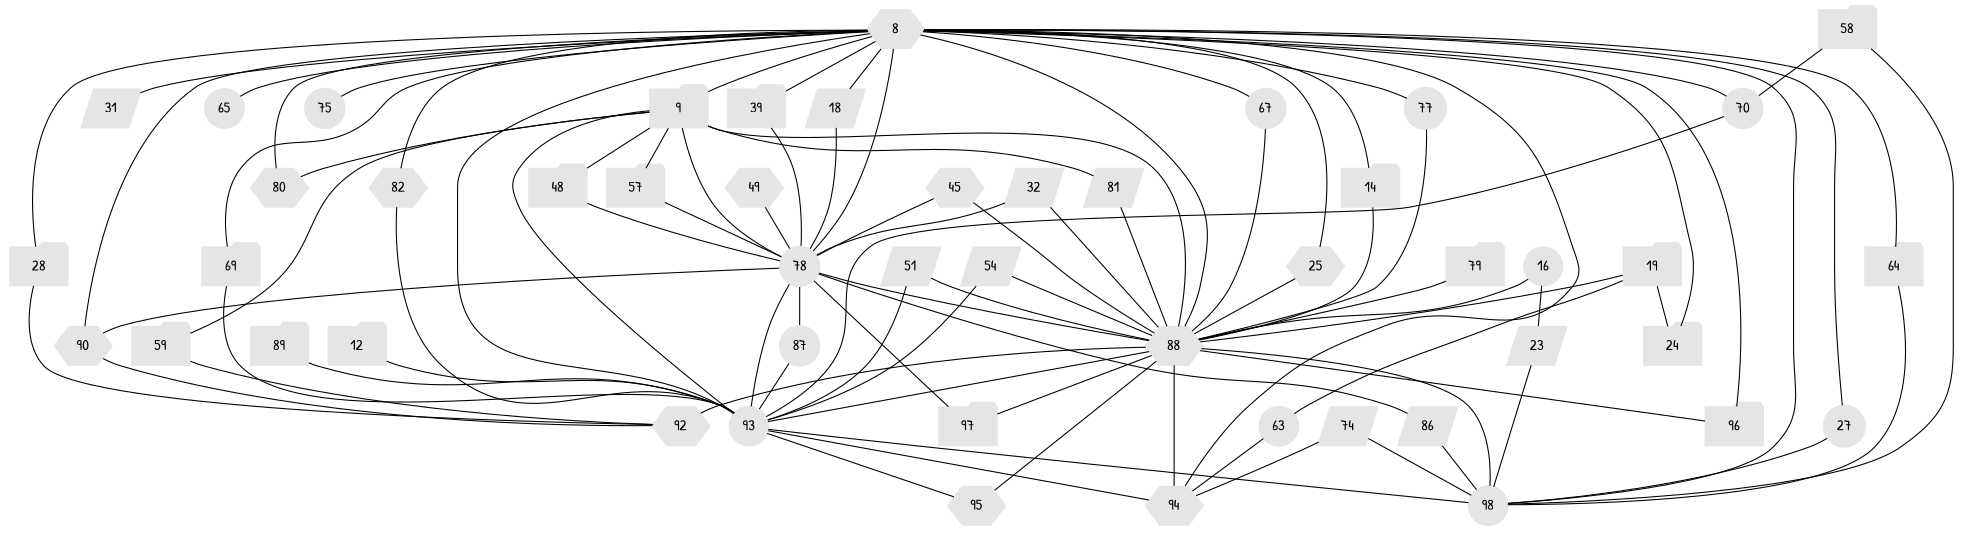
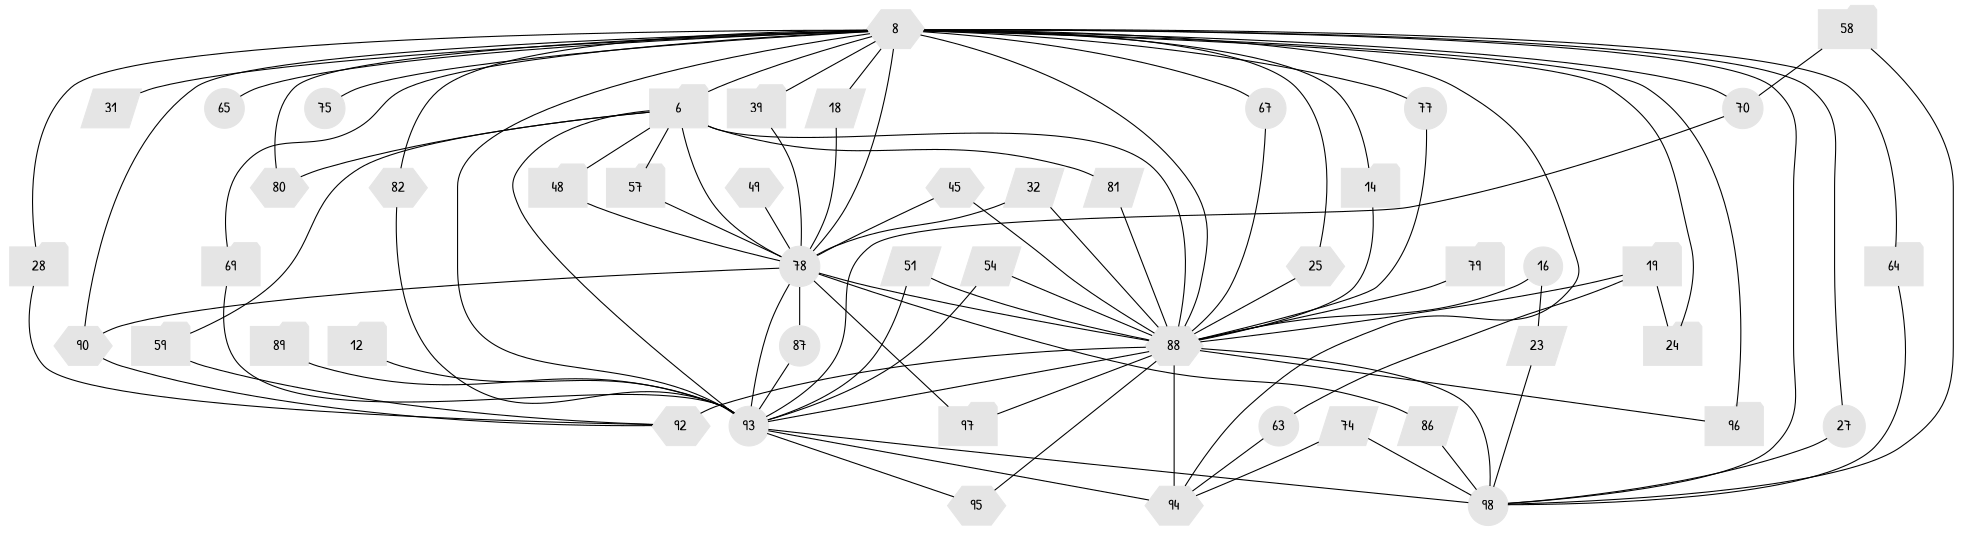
(679, 108) -> (679, 108)
